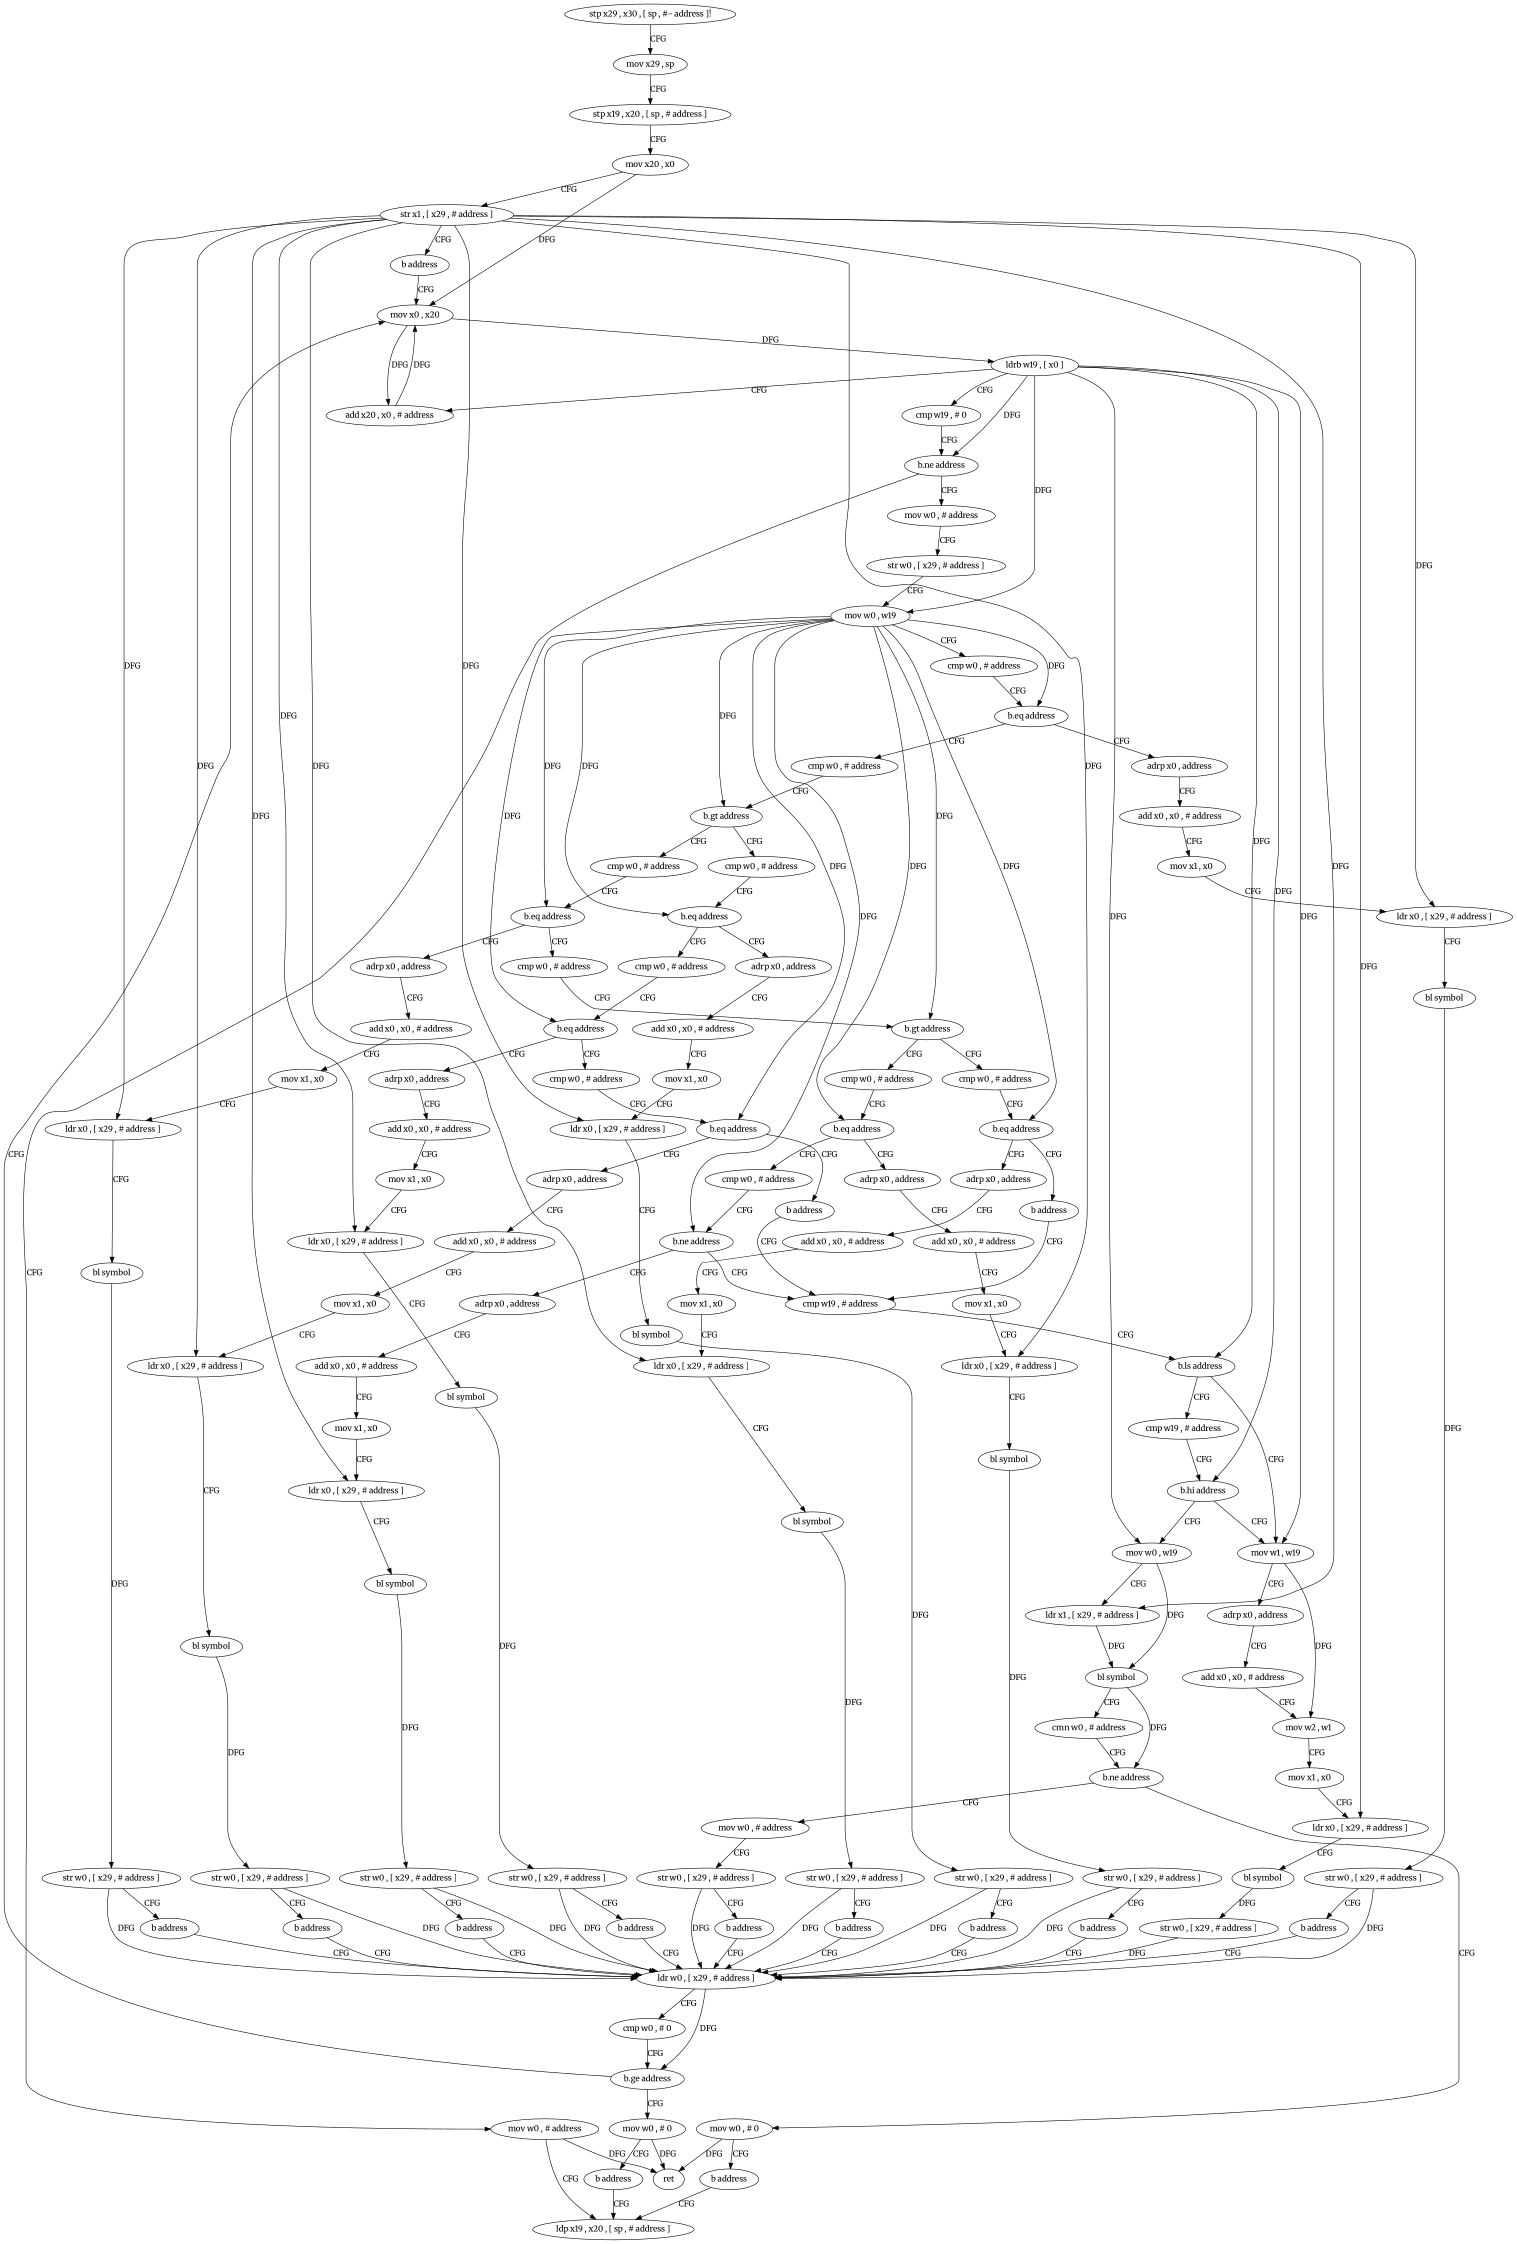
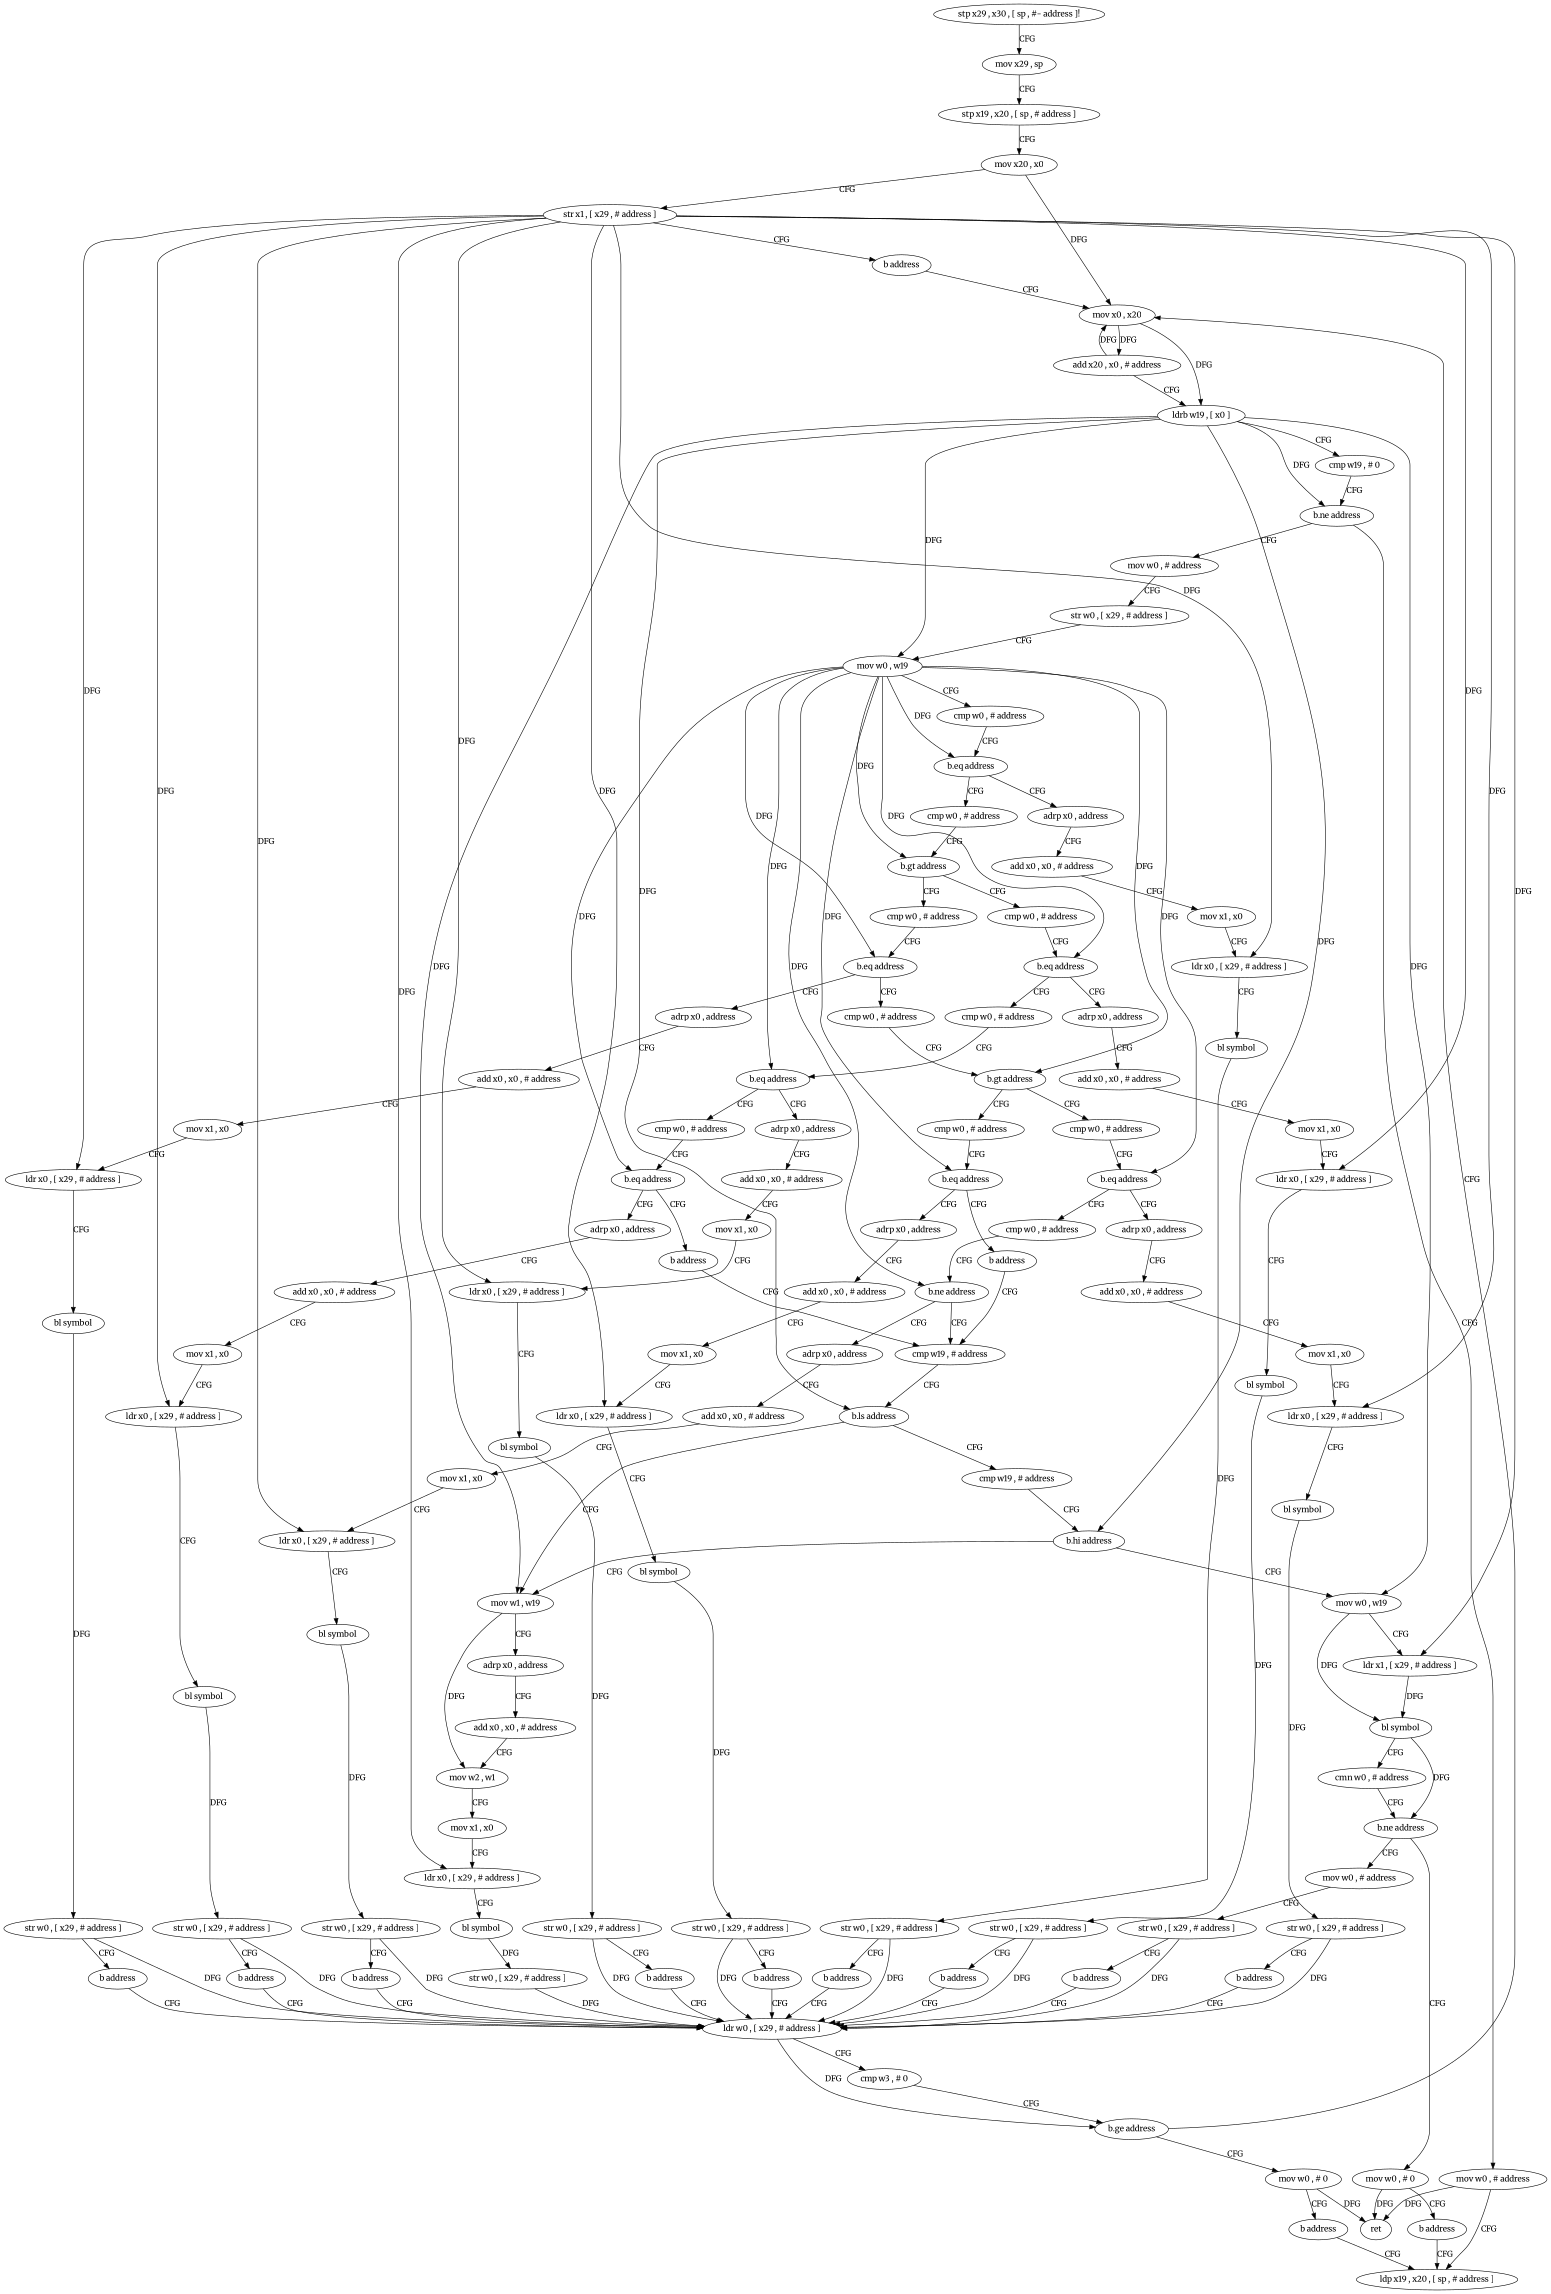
(723, 390) -> (1157, 389)
(647, 2029) -> (884, 2079)
